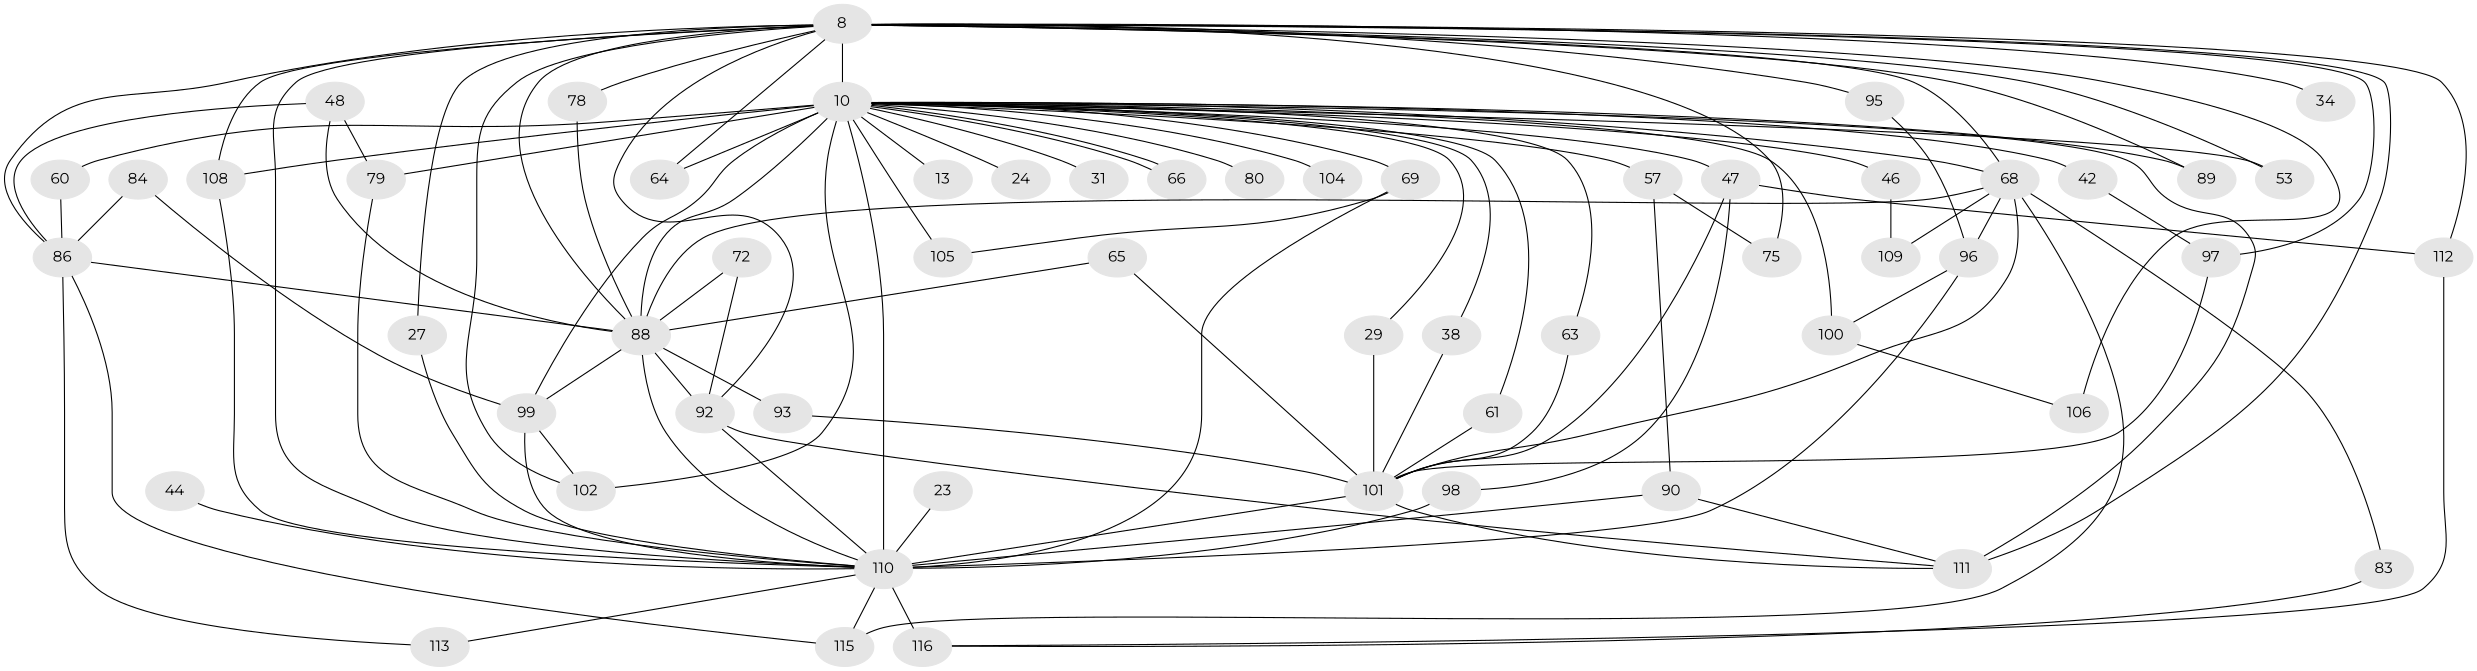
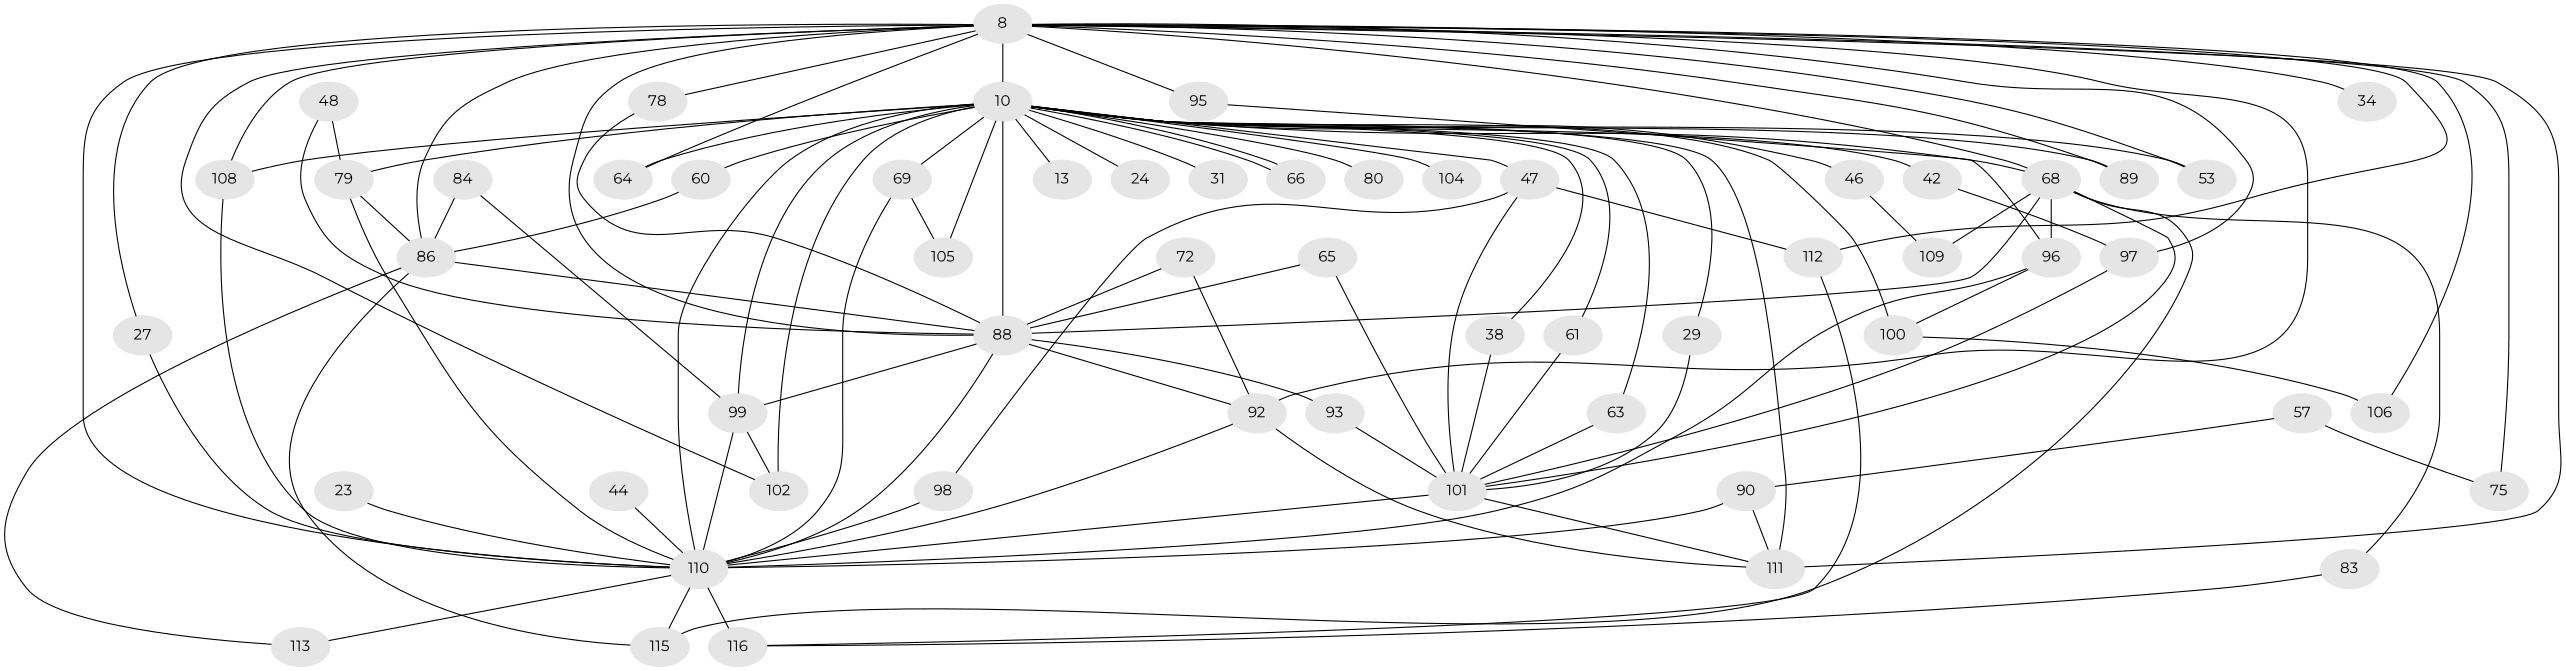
(1252, 122) -> none
(114, 123) -> (385, 219)
